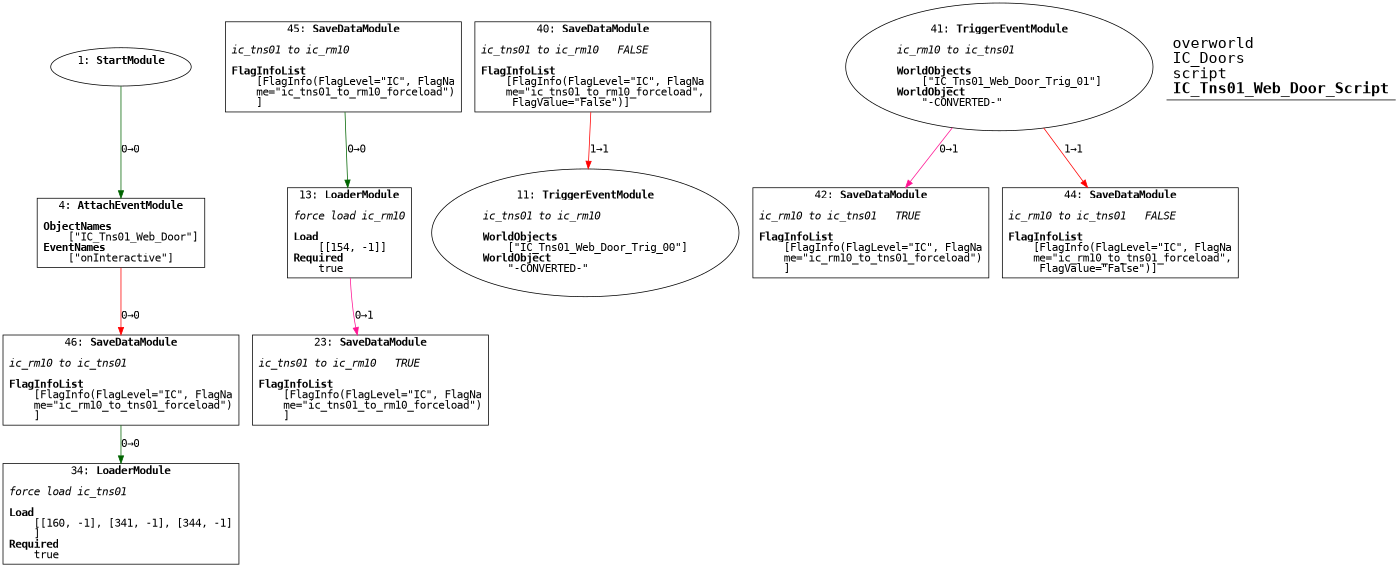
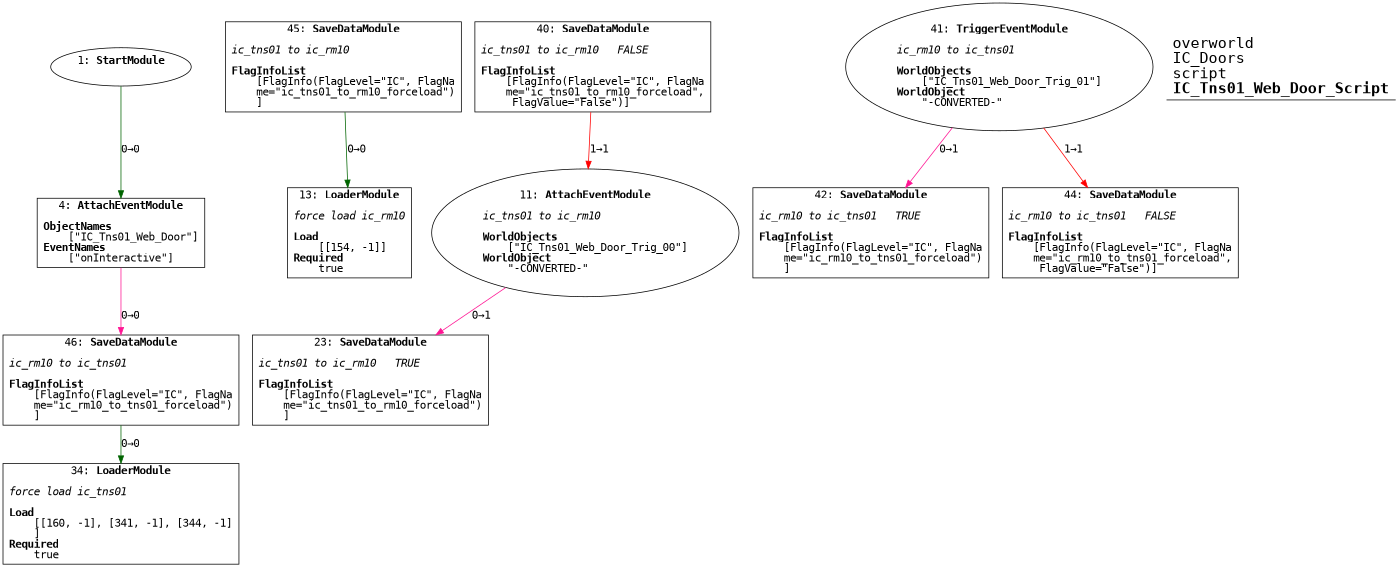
(598, 195) -> (598, 195)
(121, 297) -> (121, 297)
(352, 303) -> (474, 309)
